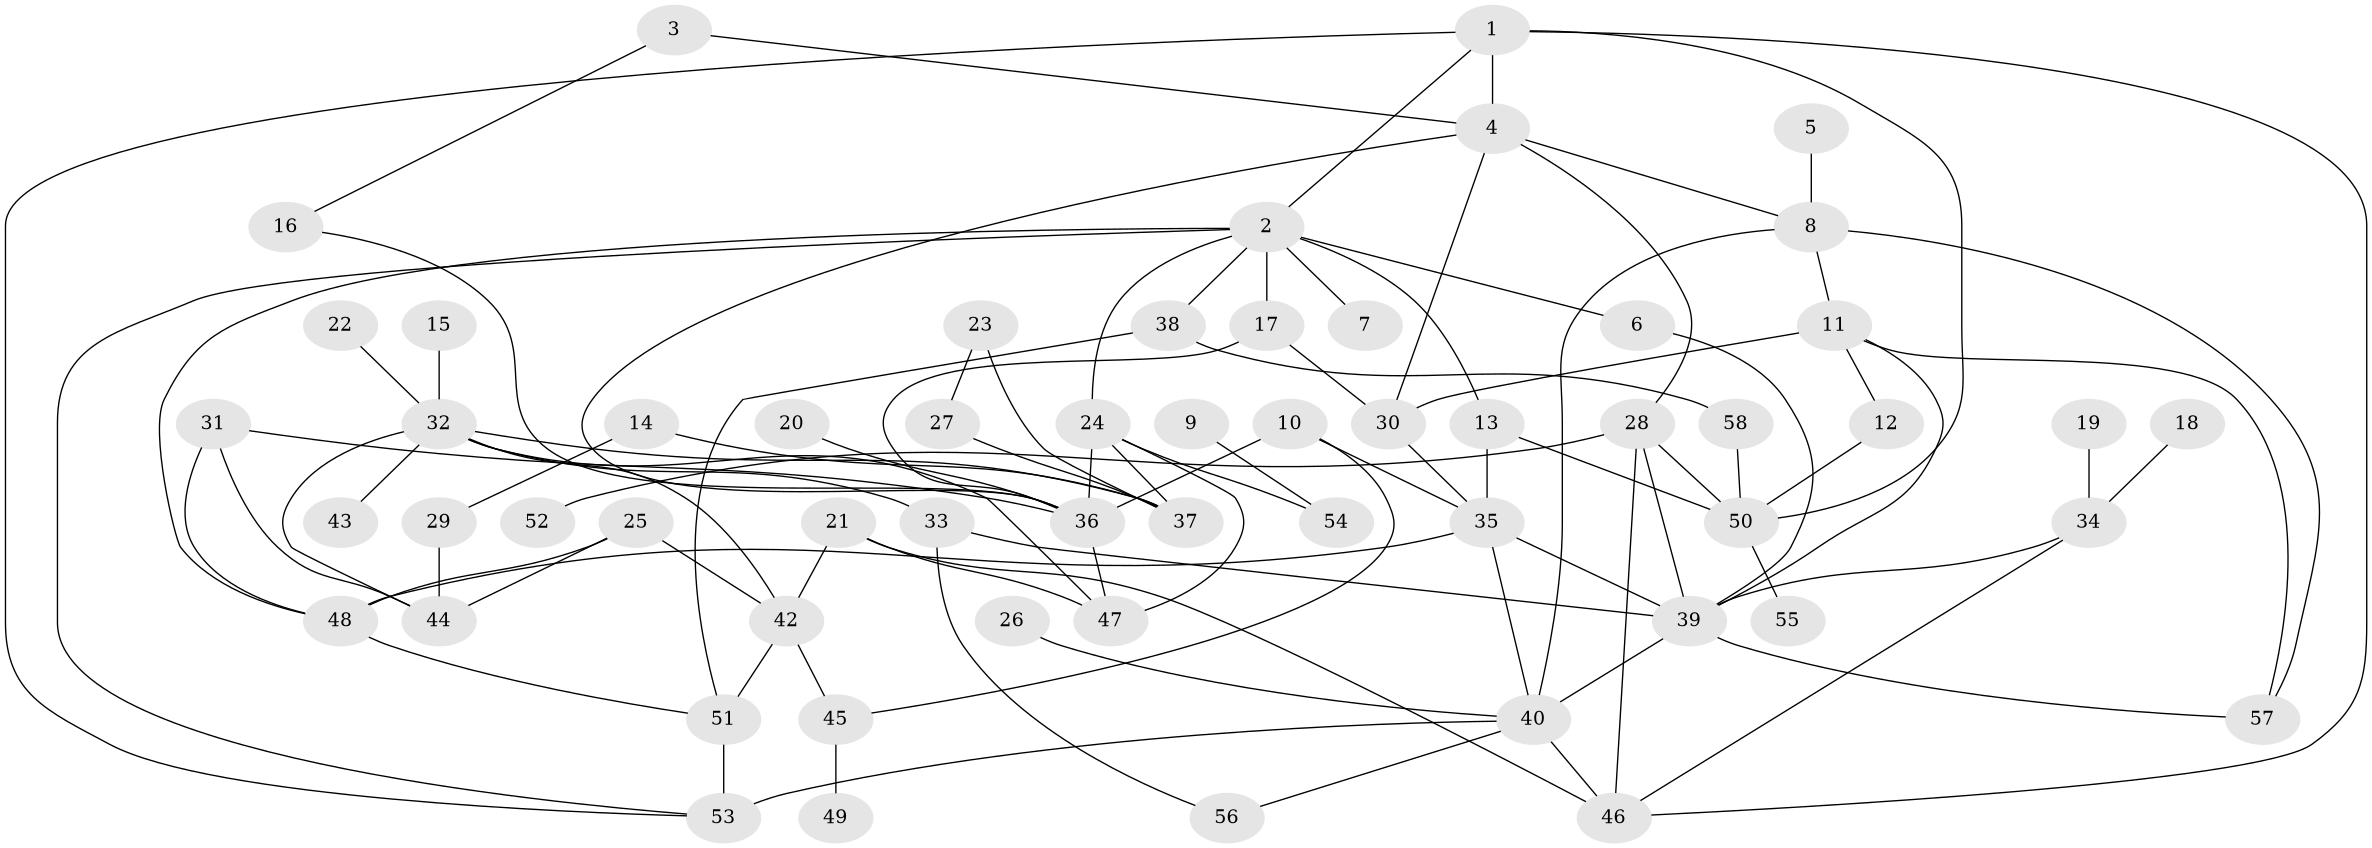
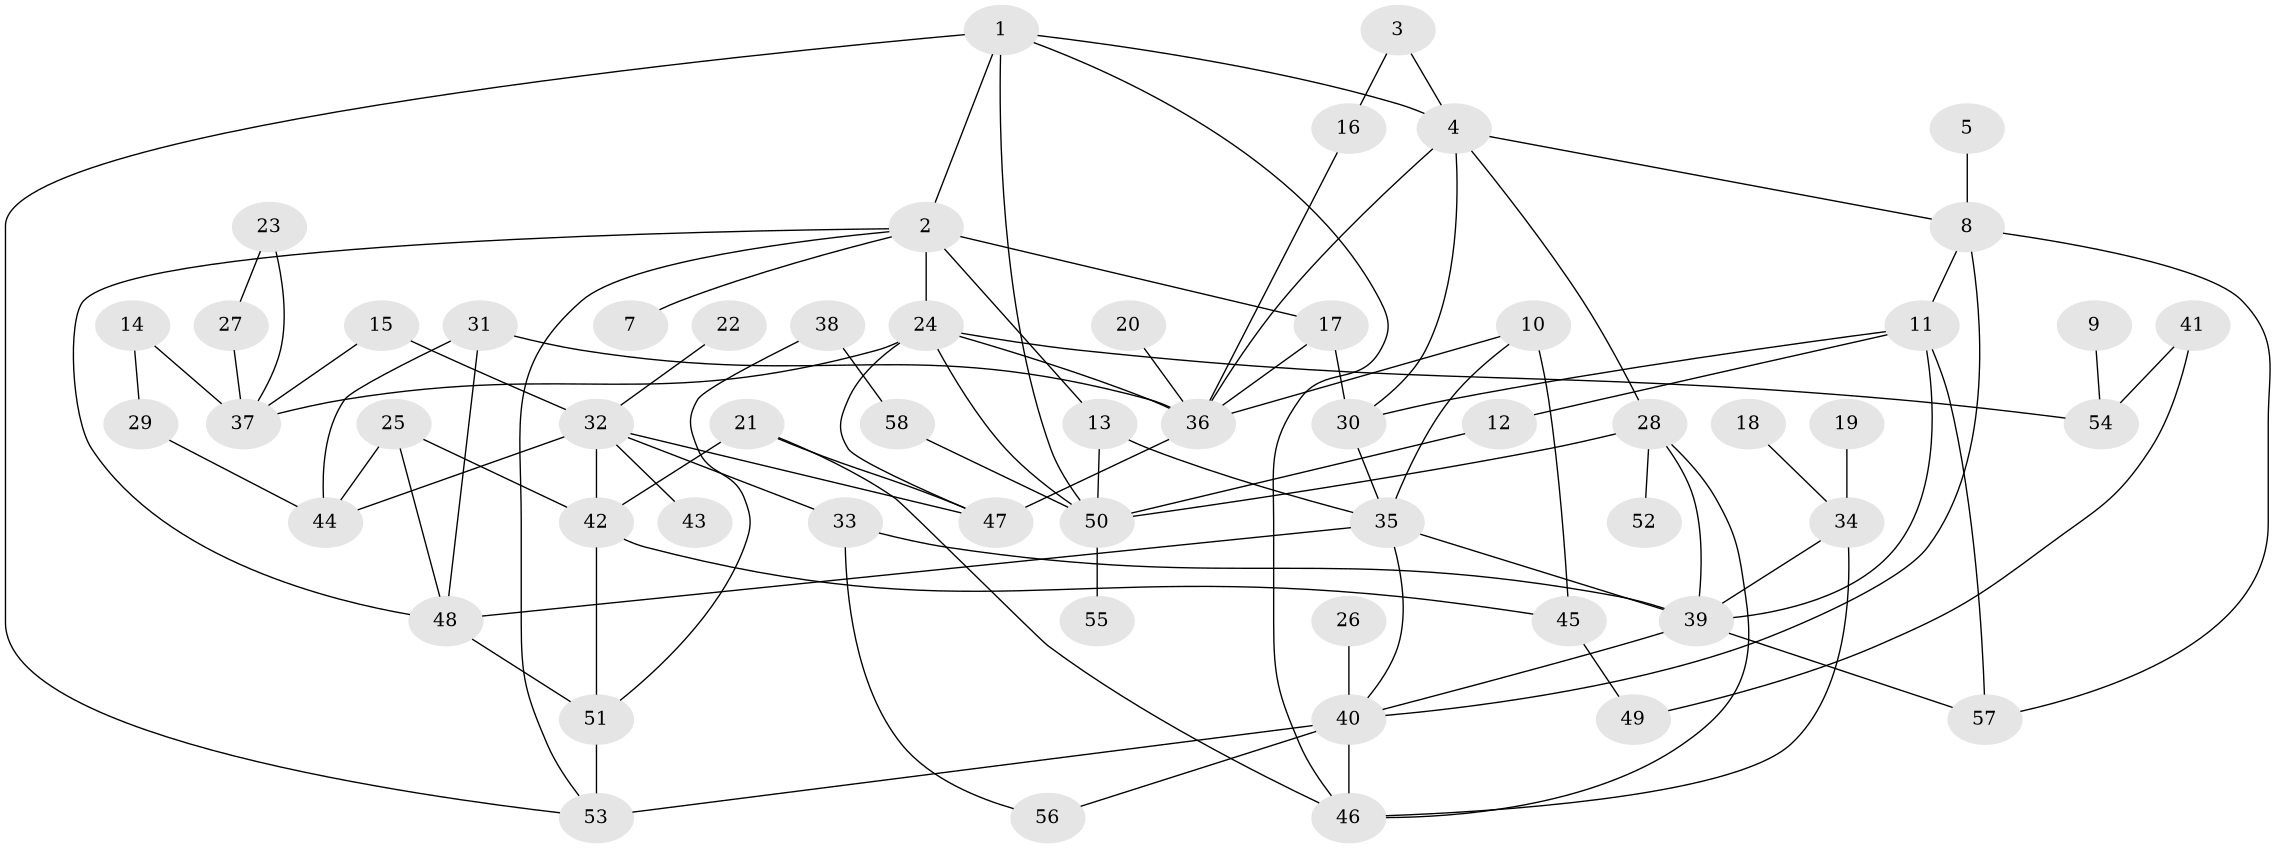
(1218, 276) -> none
(1638, 326) -> none
none -> (2193, 326)
none -> (994, 436)
(663, 455) -> (313, 375)
